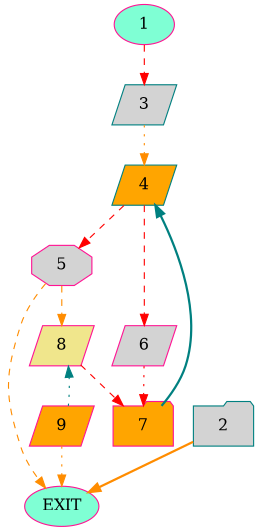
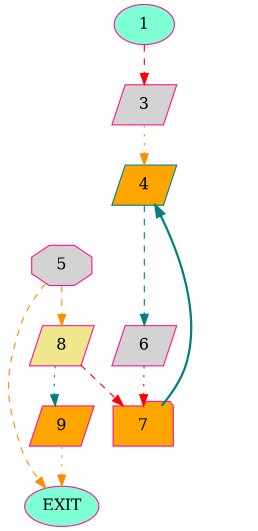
(144, 105) -> (144, 105)
(106, 223) -> none
(144, 260) -> (144, 260)
(69, 392) -> (54, 380)
(224, 426) -> none
